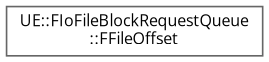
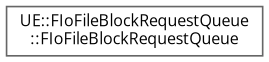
(135, 31) -> (135, 31)
